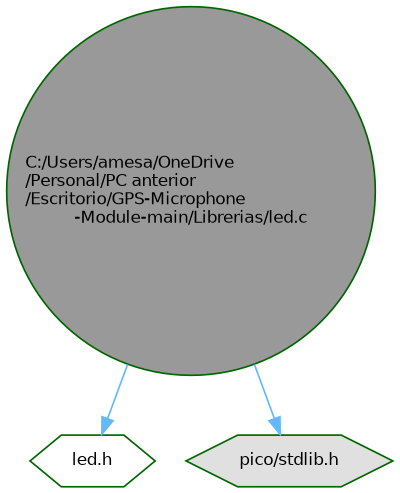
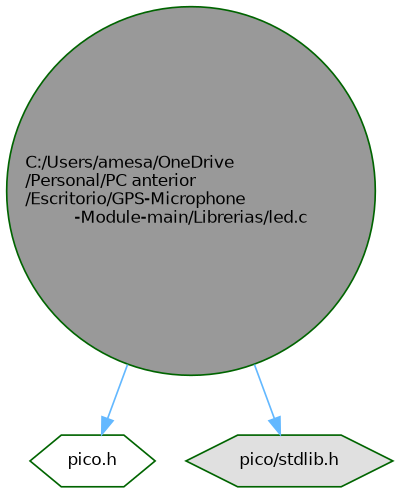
(93, 461) -> (93, 461)
